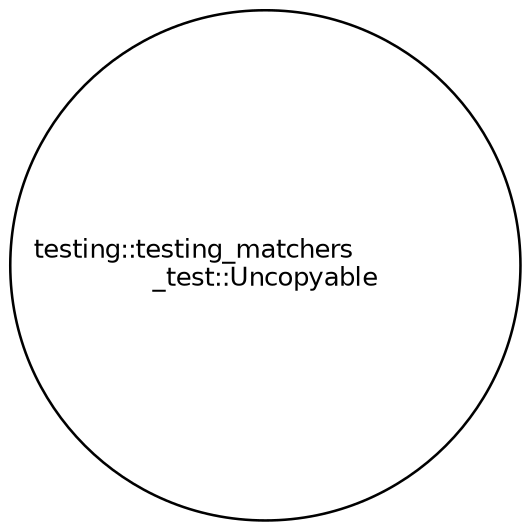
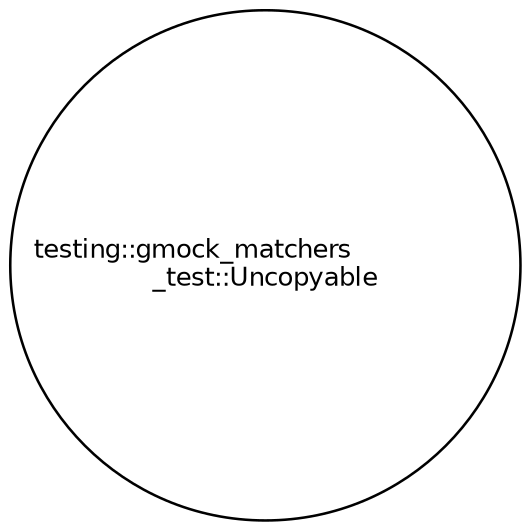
(265, 265) -> (265, 265)
